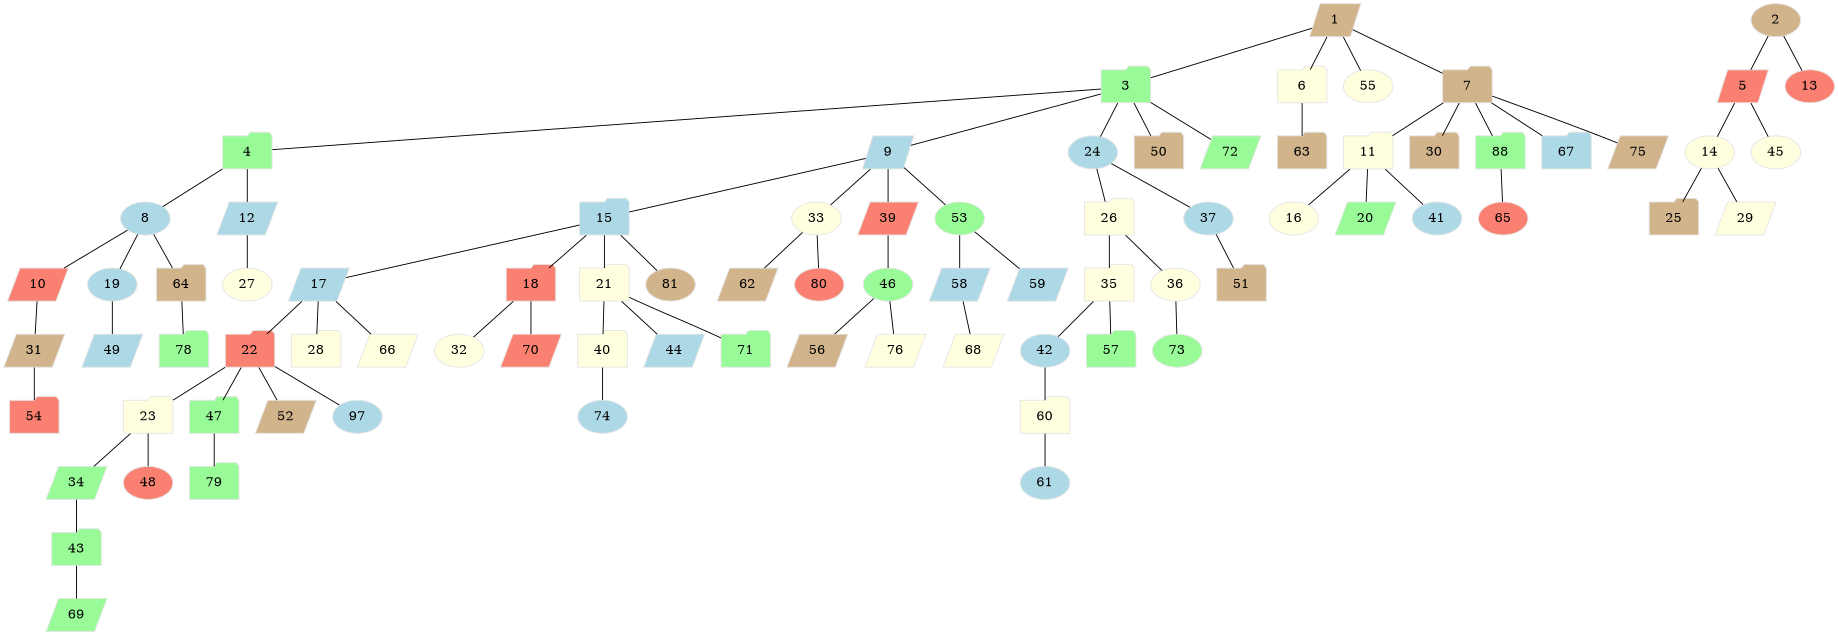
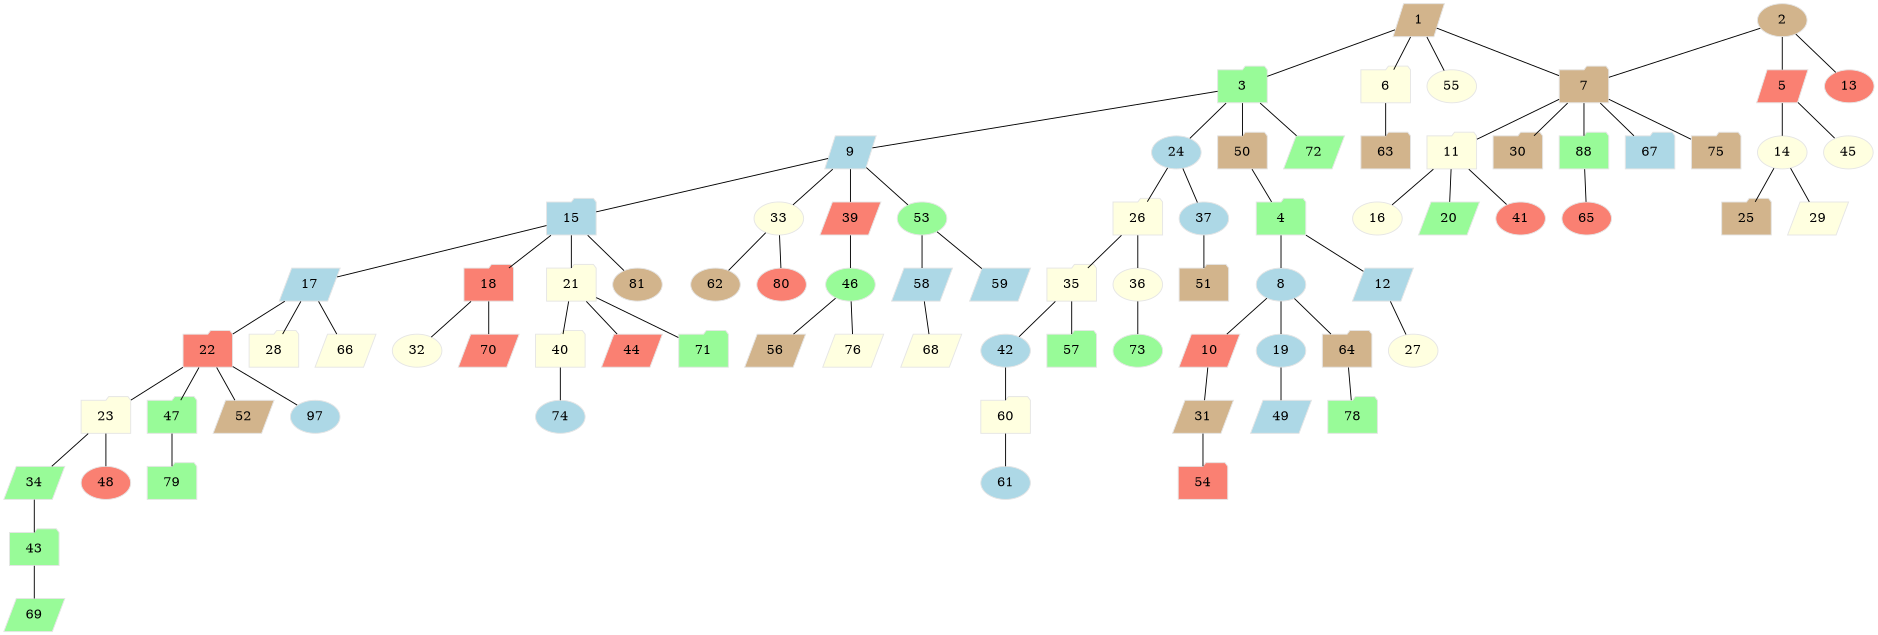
none -> (1685, 53)
(687, 119) -> (1262, 186)
(1638, 152) -> (1716, 152)
(1437, 218) -> (1521, 218)
(748, 285) -> (715, 285)
(674, 351) -> (632, 351)
